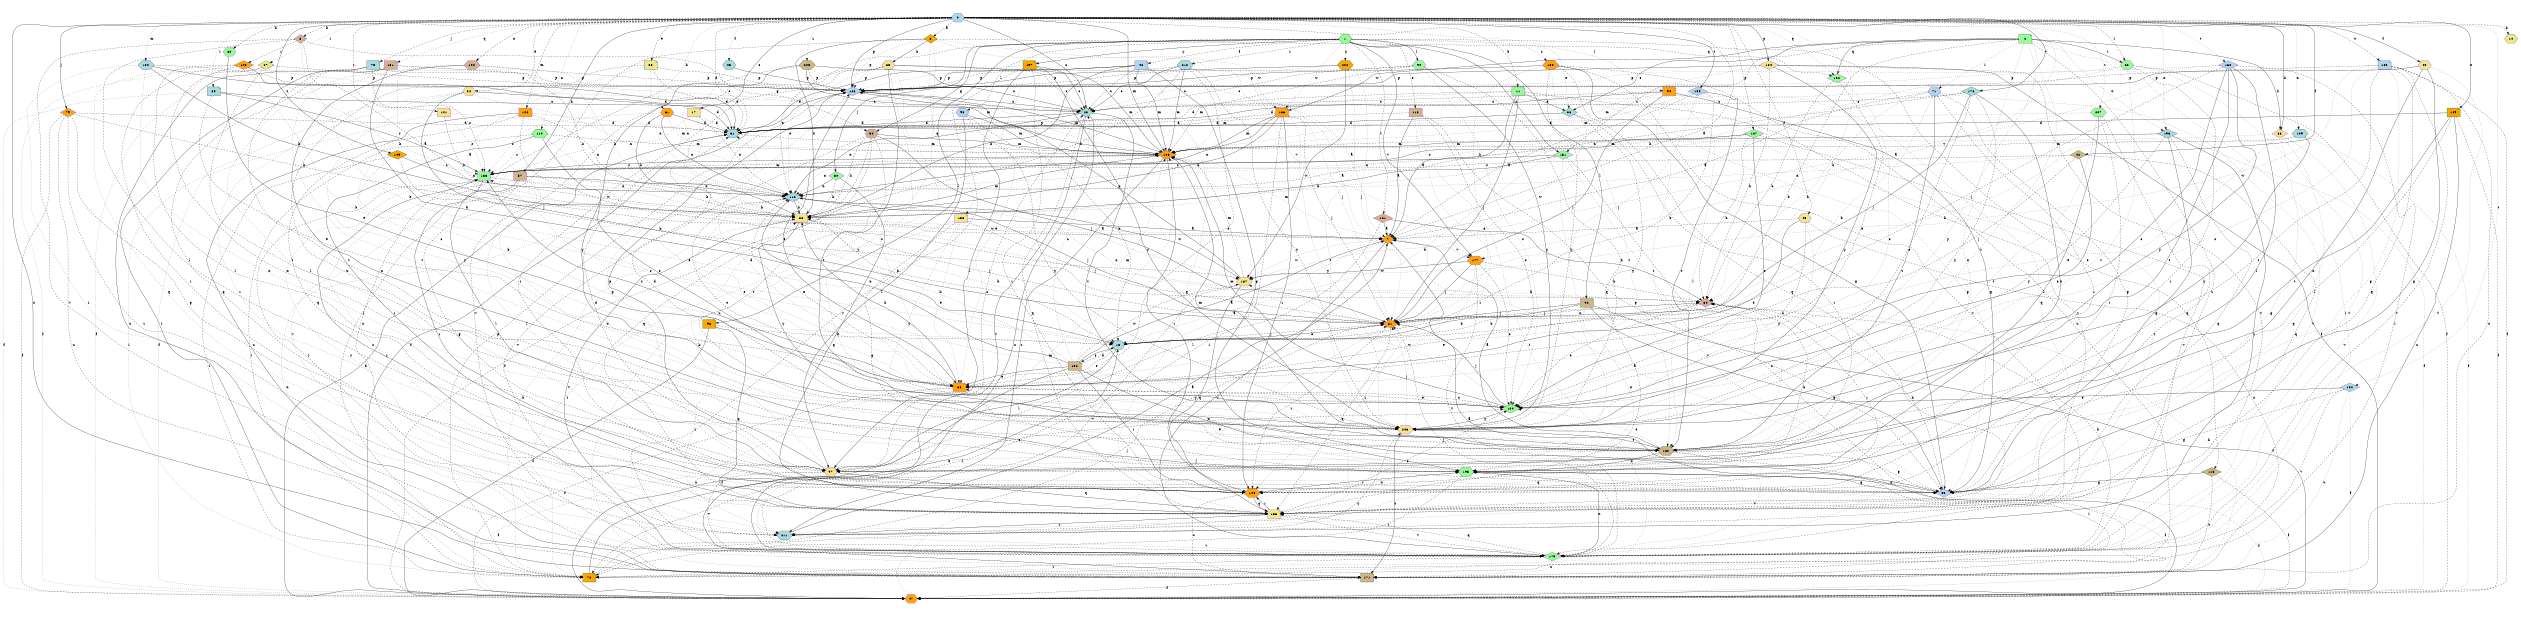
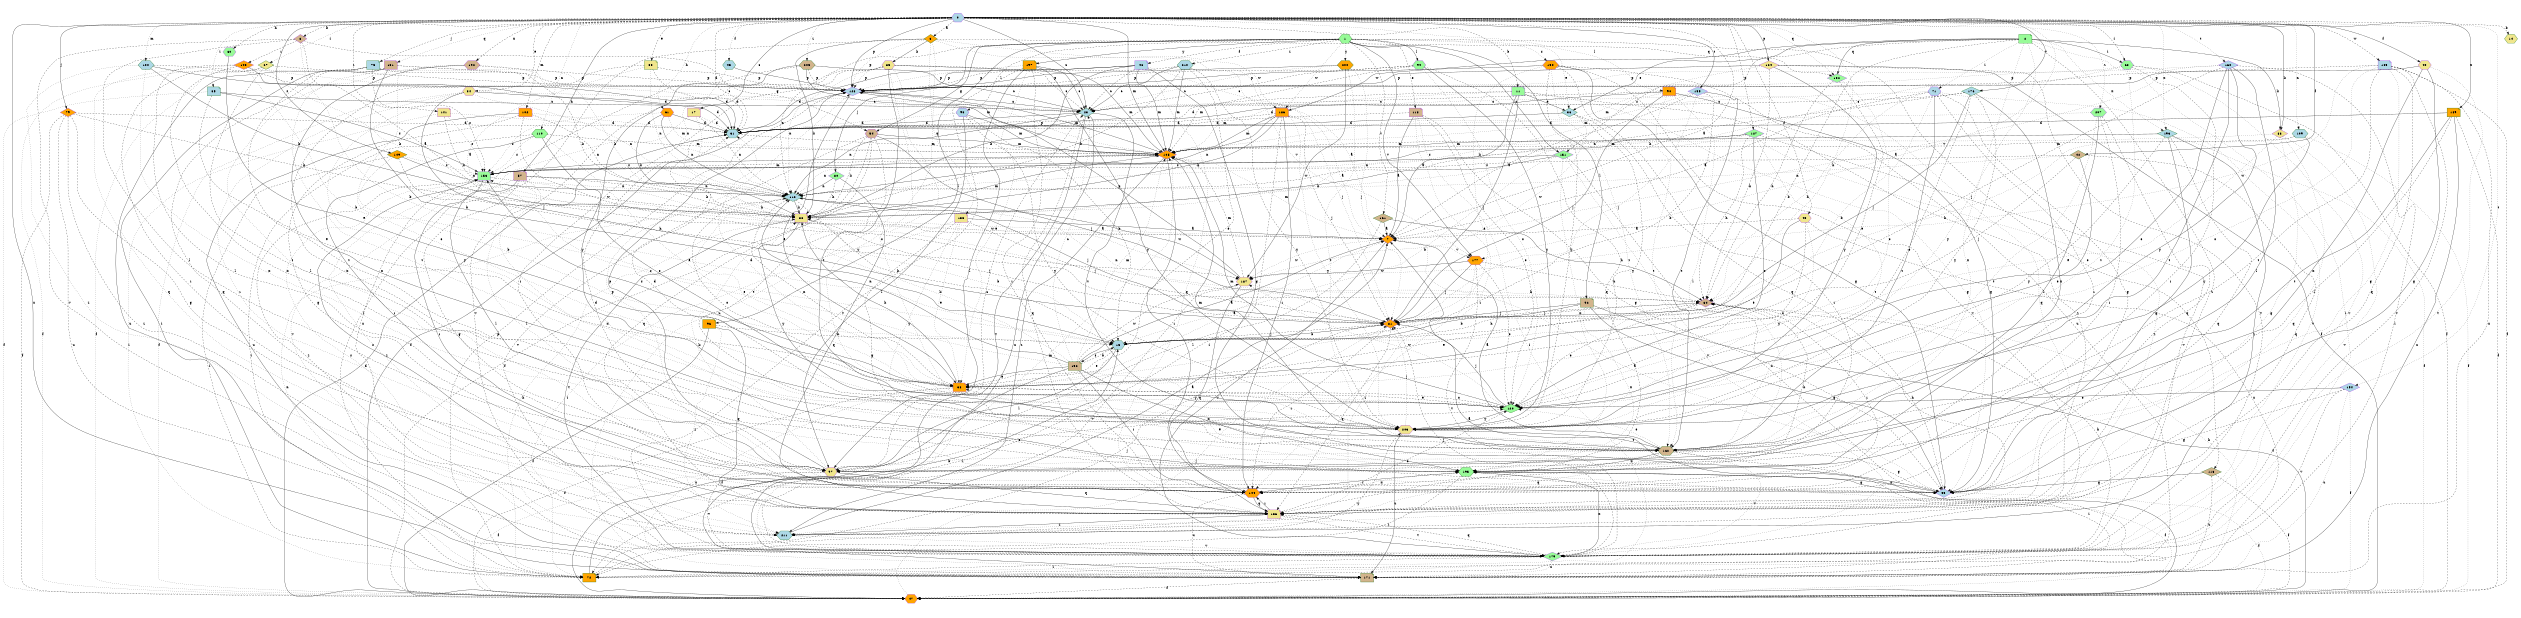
(1383, 218) -> (1383, 218)
(1934, 301) -> (1854, 310)
